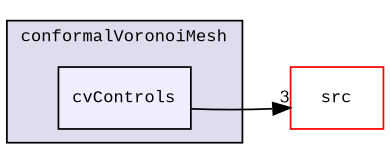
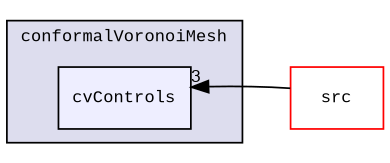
(232, 110) -> (254, 87)
